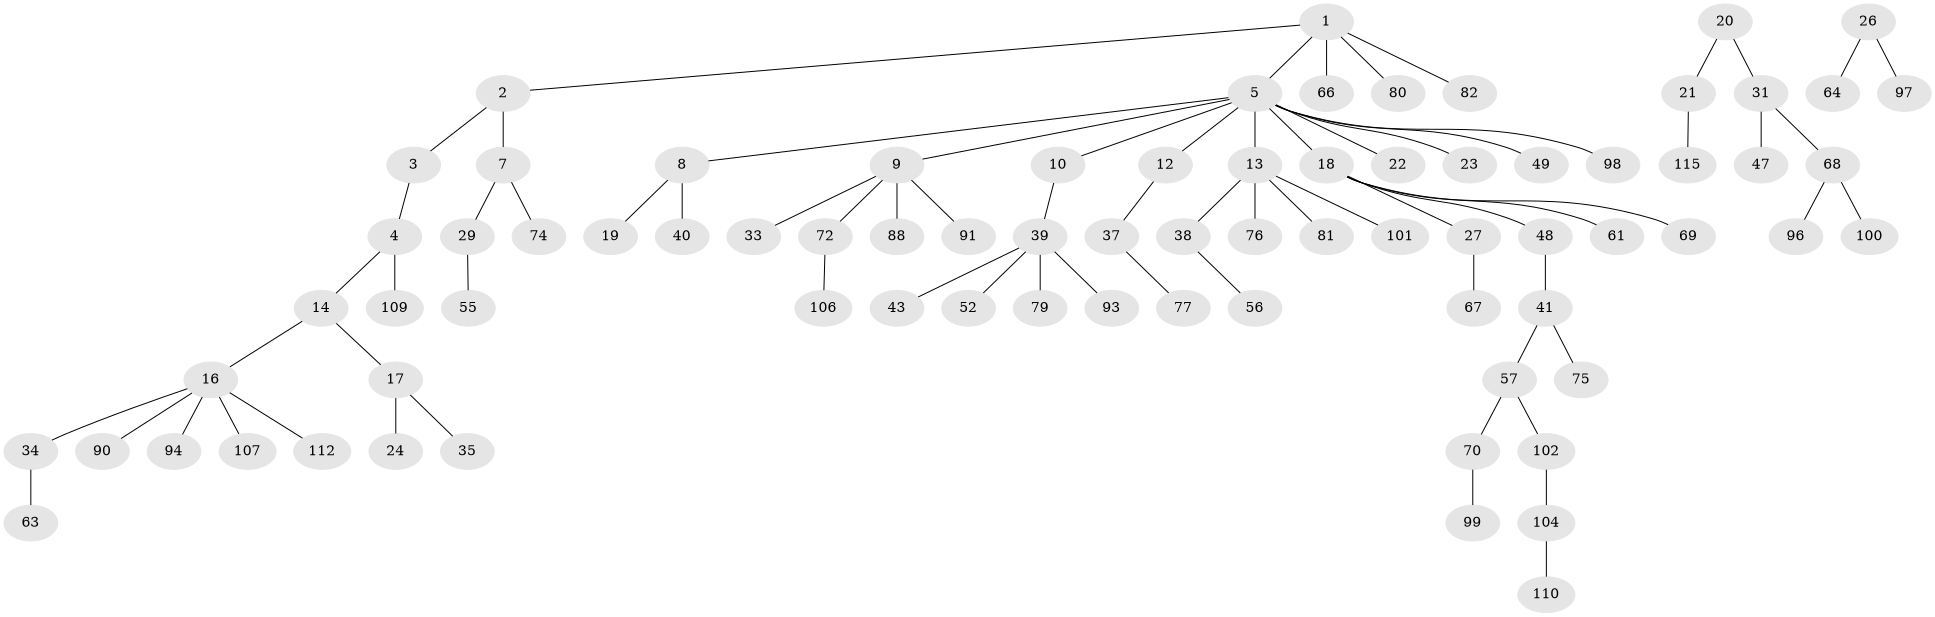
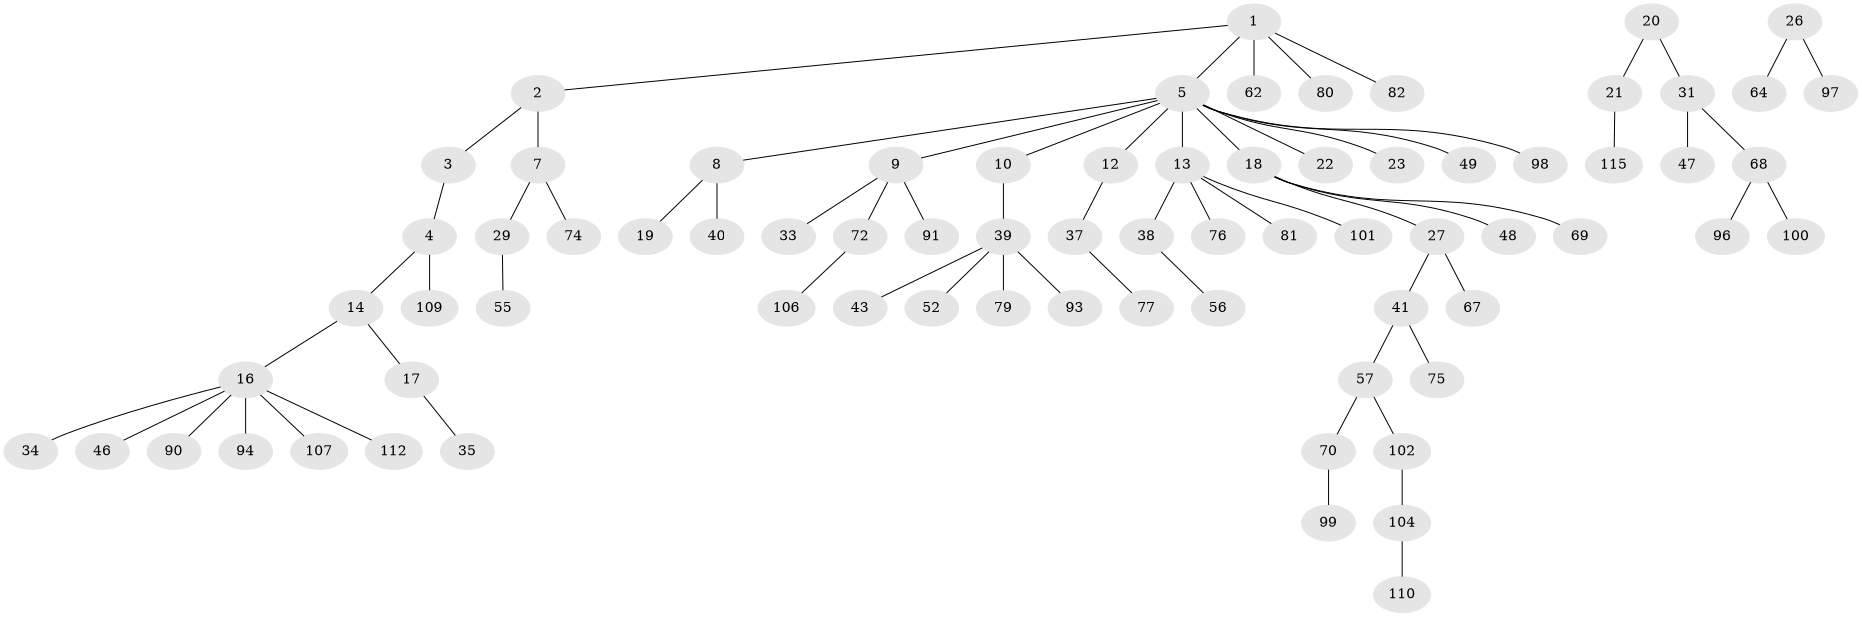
(1327, 93) -> (1254, 93)
(897, 237) -> none
(1617, 237) -> none
(1545, 273) -> (1419, 273)
none -> (102, 451)
(396, 451) -> none
(31, 523) -> none
